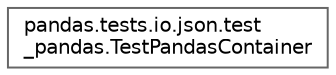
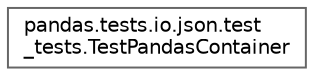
(168, 38) -> (157, 38)
